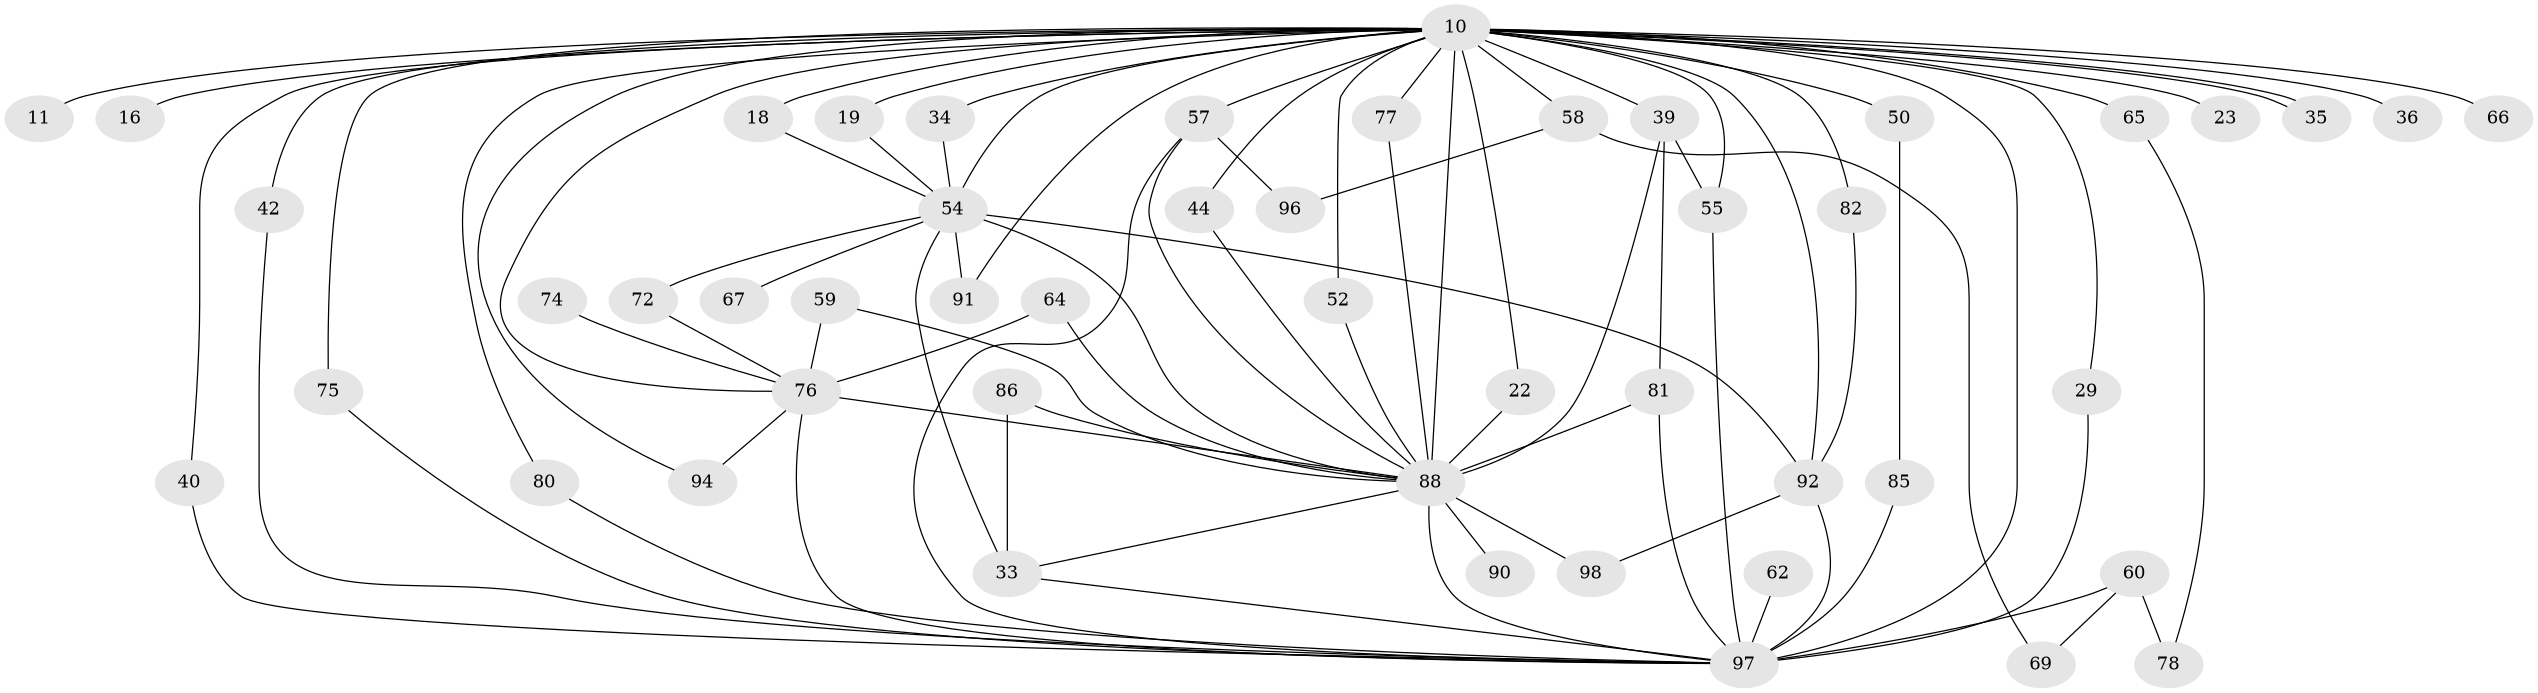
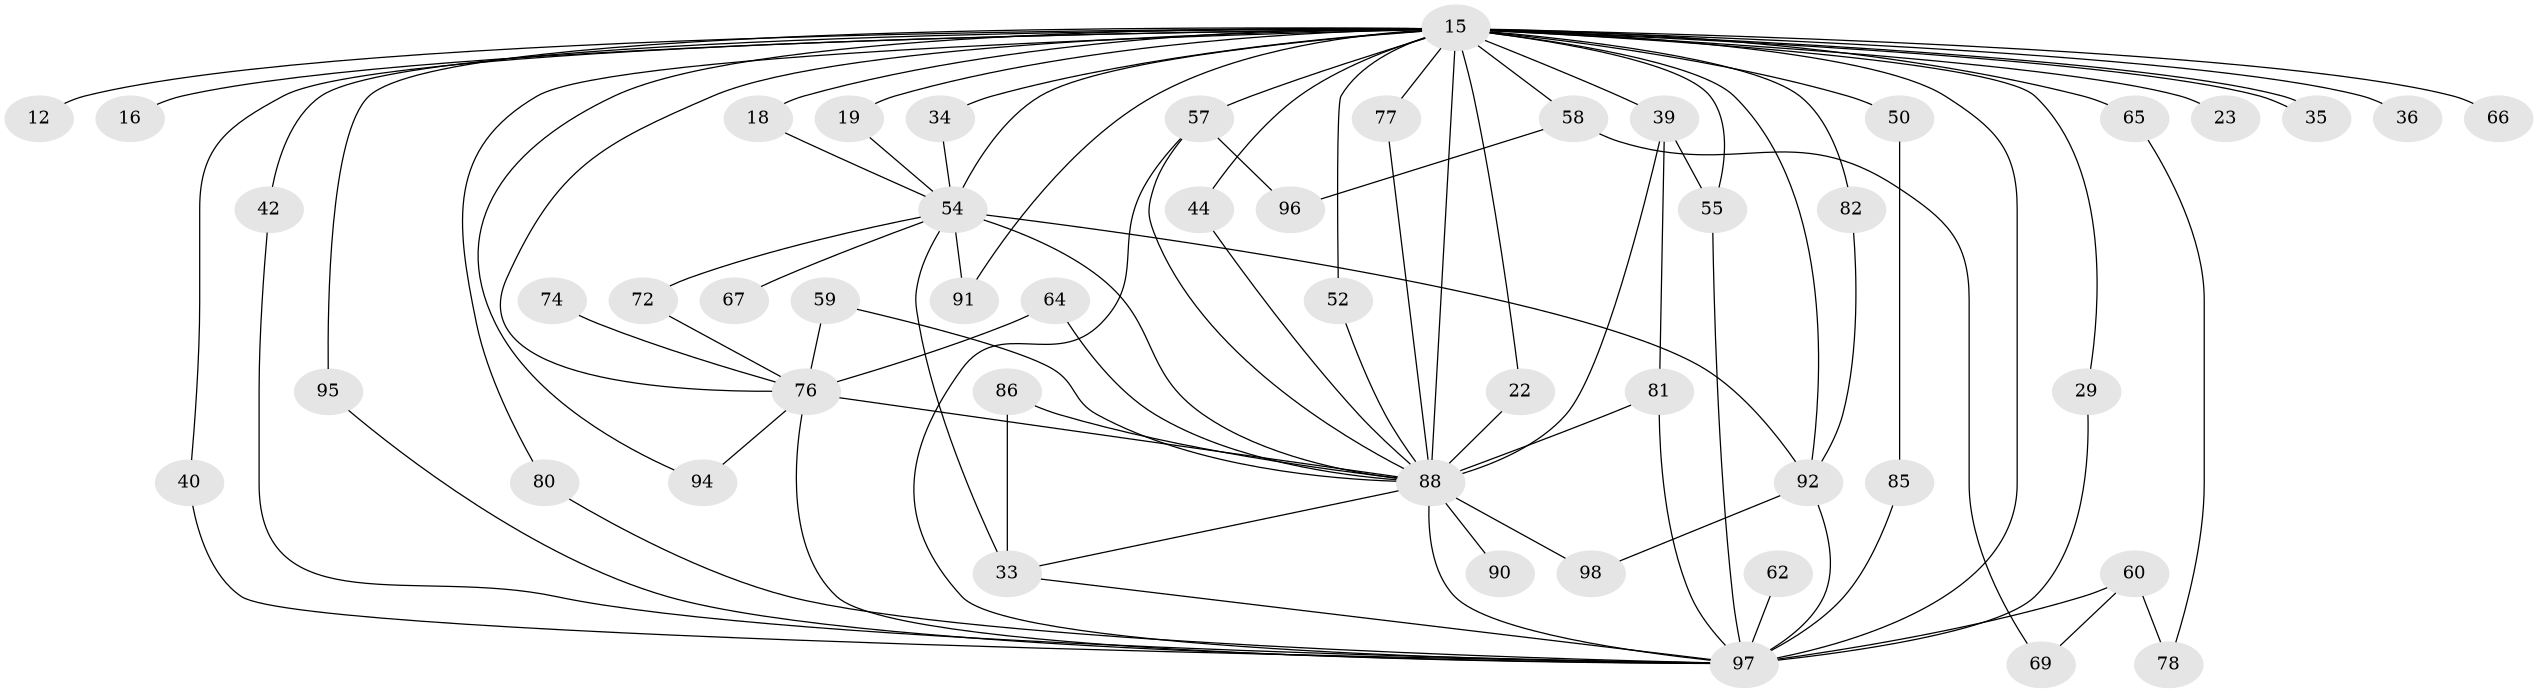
(1456, 28) -> (1456, 28)
(39, 119) -> (39, 119)
(329, 392) -> (329, 392)
